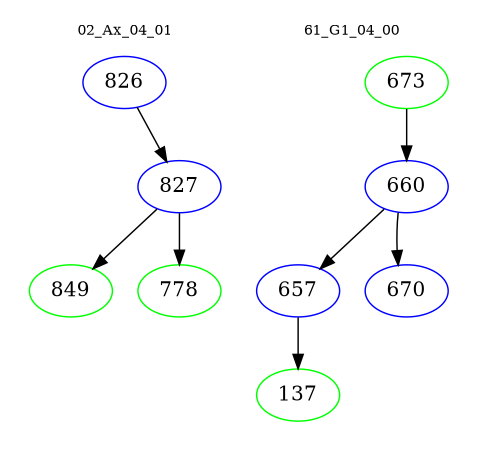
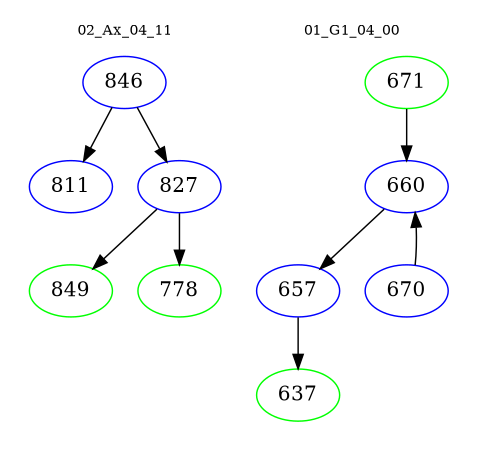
(125, 31) -> (125, 31)
(352, 31) -> (352, 31)
(124, 82) -> (124, 82)
(407, 82) -> (407, 82)
none -> (71, 187)
(397, 232) -> (416, 246)
(298, 395) -> (298, 395)
